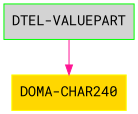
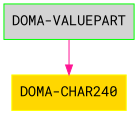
(69, 22) -> (69, 22)
